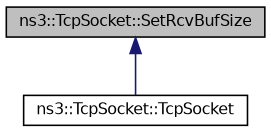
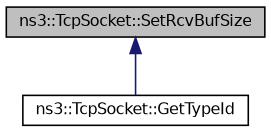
(136, 110) -> (136, 110)
